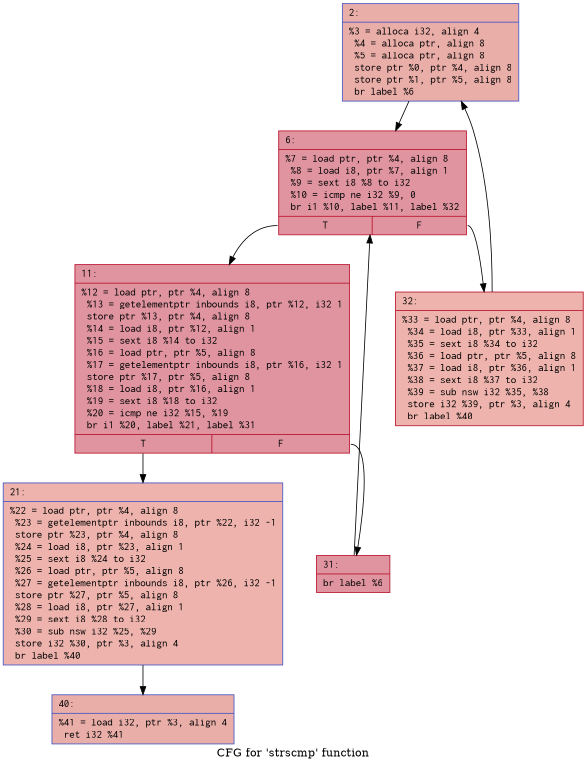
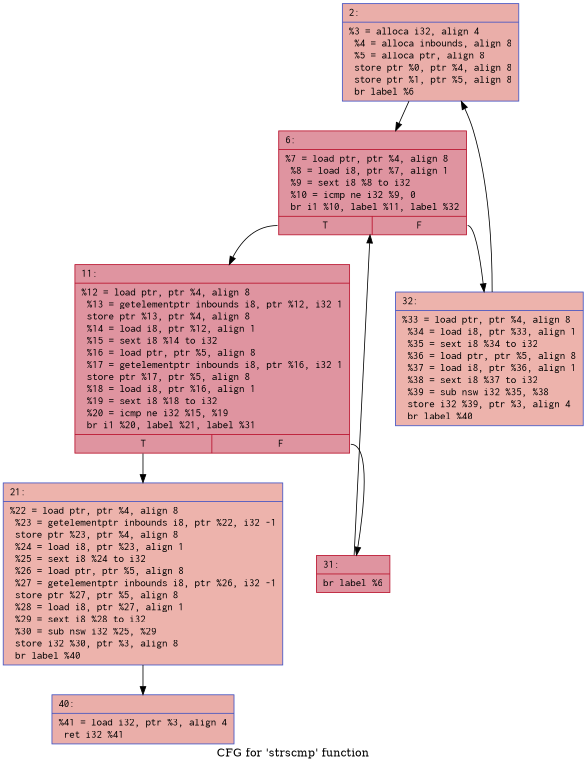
(417, 43) -> (431, 43)
(489, 359) -> (489, 359)
(94, 643) -> (94, 643)
